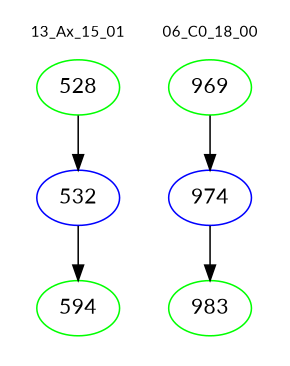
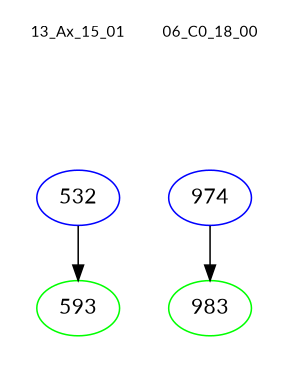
(78, 87) -> none
(210, 87) -> none
(78, 308) -> (78, 308)
